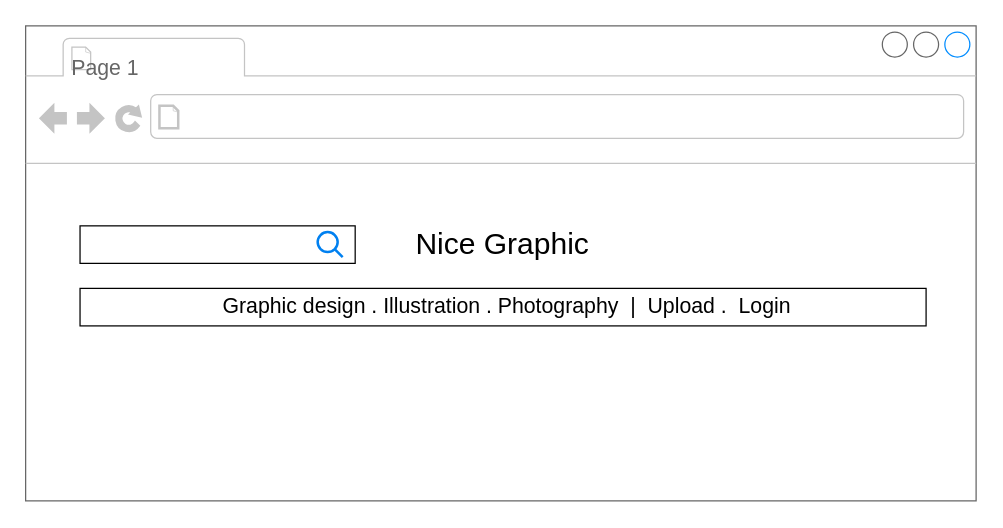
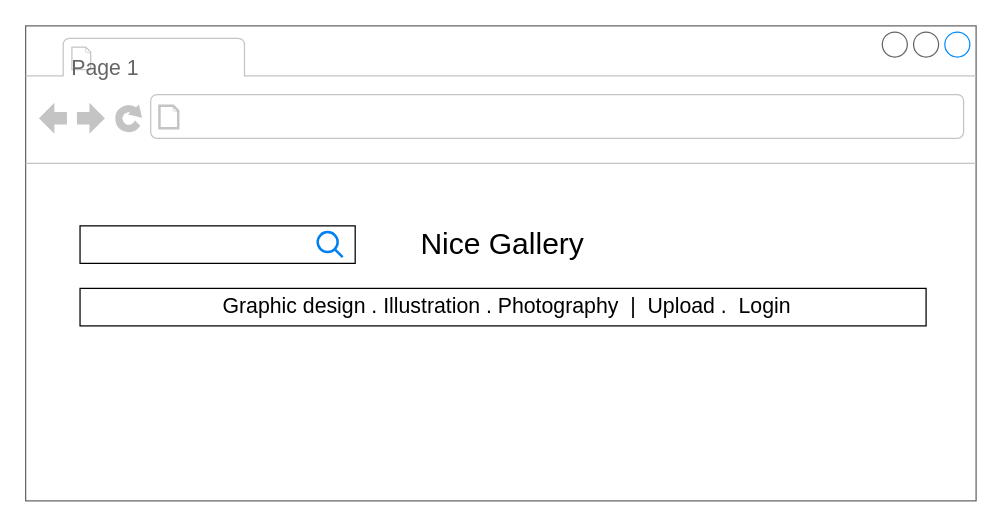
(503, 244) -> (503, 244)
